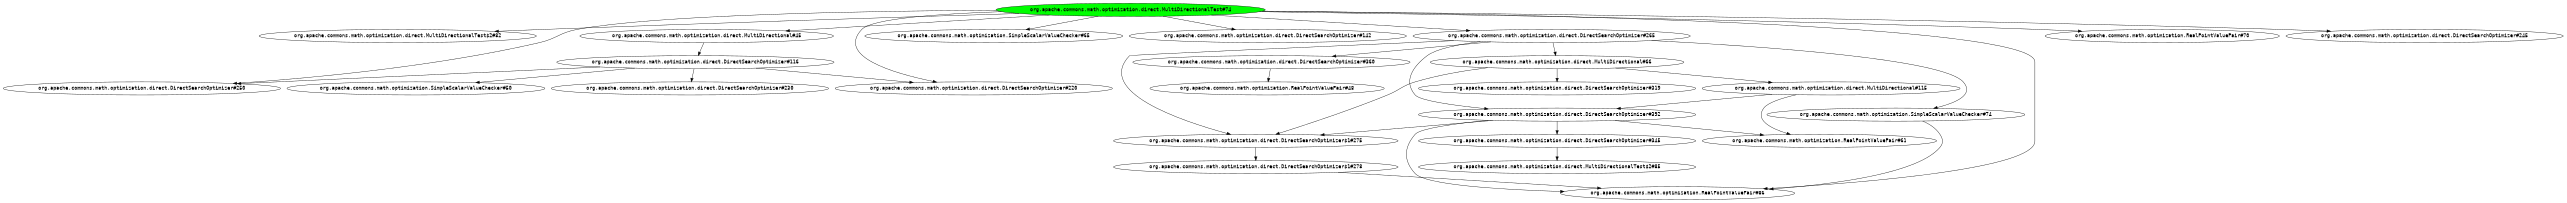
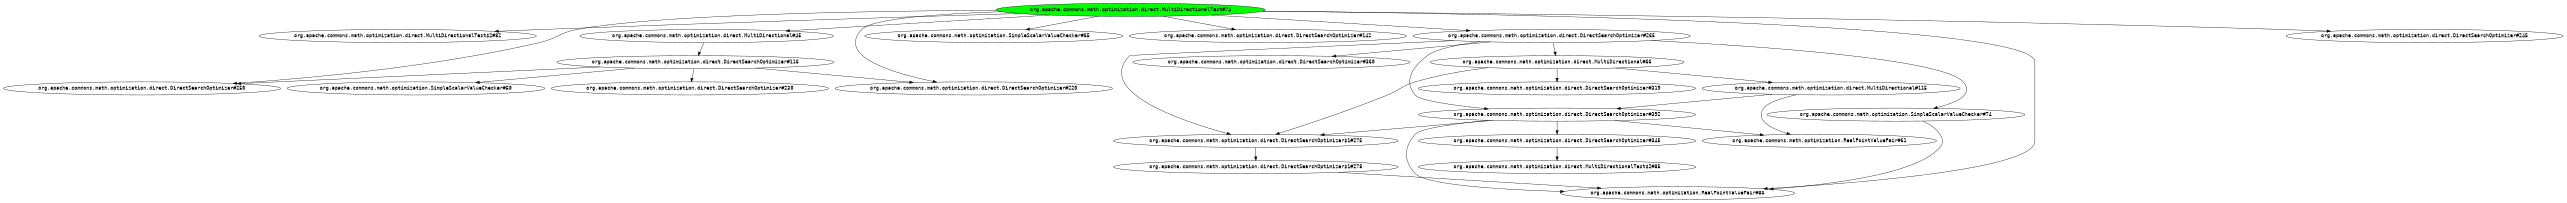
(2162, 36) -> none
(1267, 88) -> none
